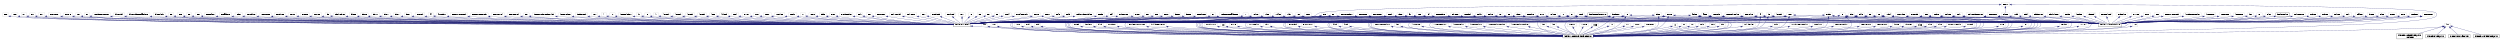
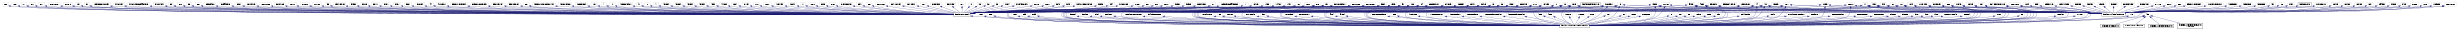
(2005, 10) -> (1979, 11)
